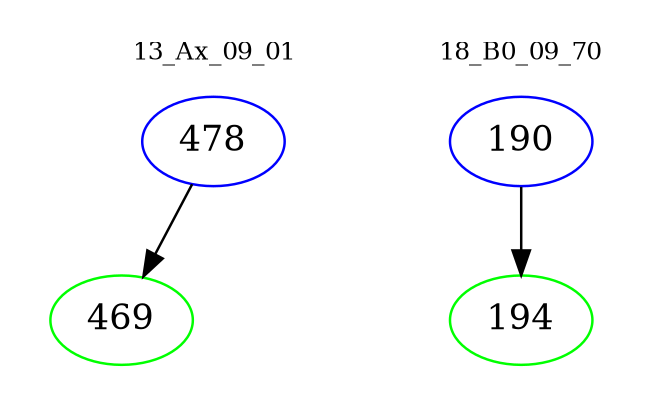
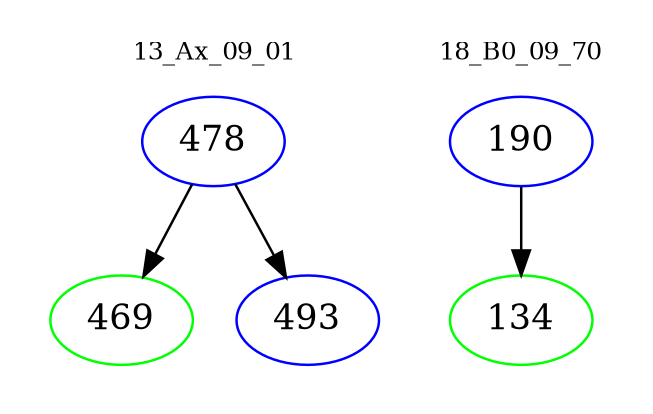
none -> (308, 320)
(521, 320) -> (521, 320)
